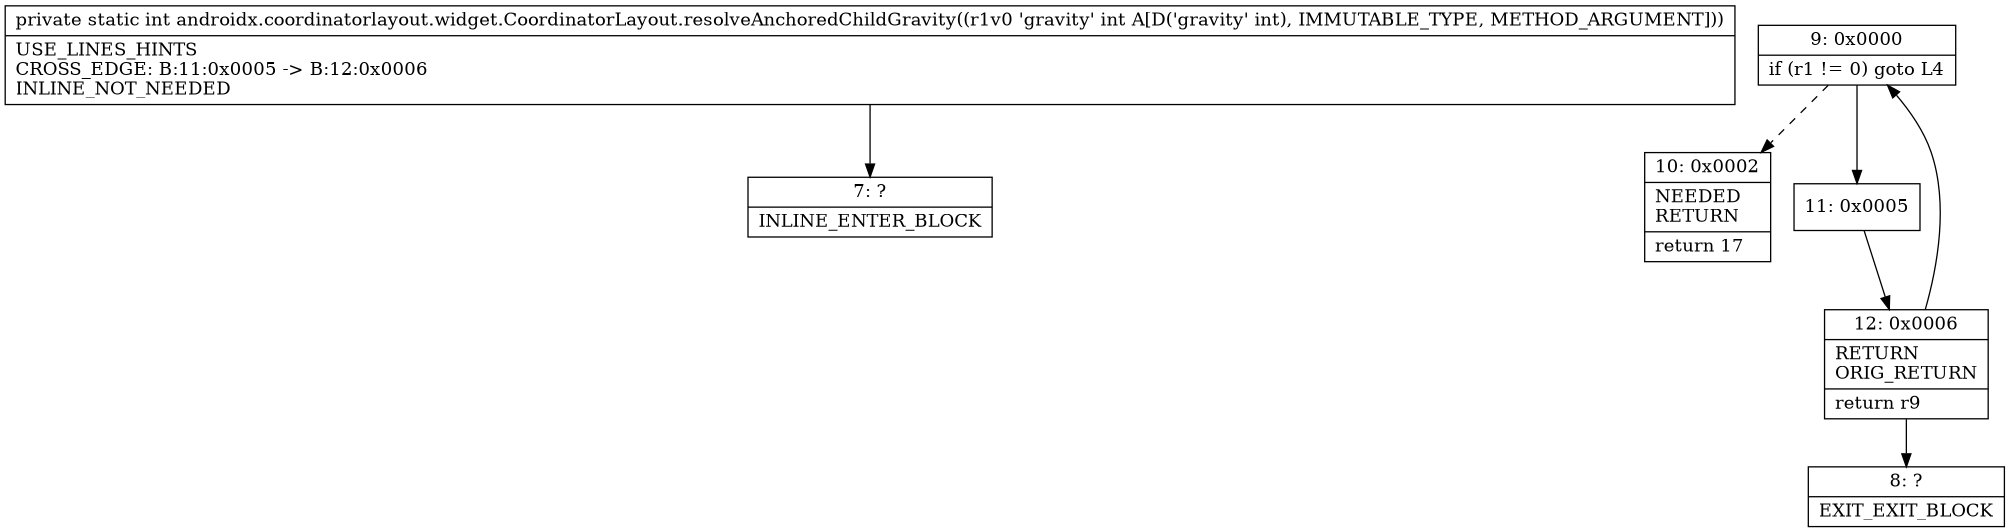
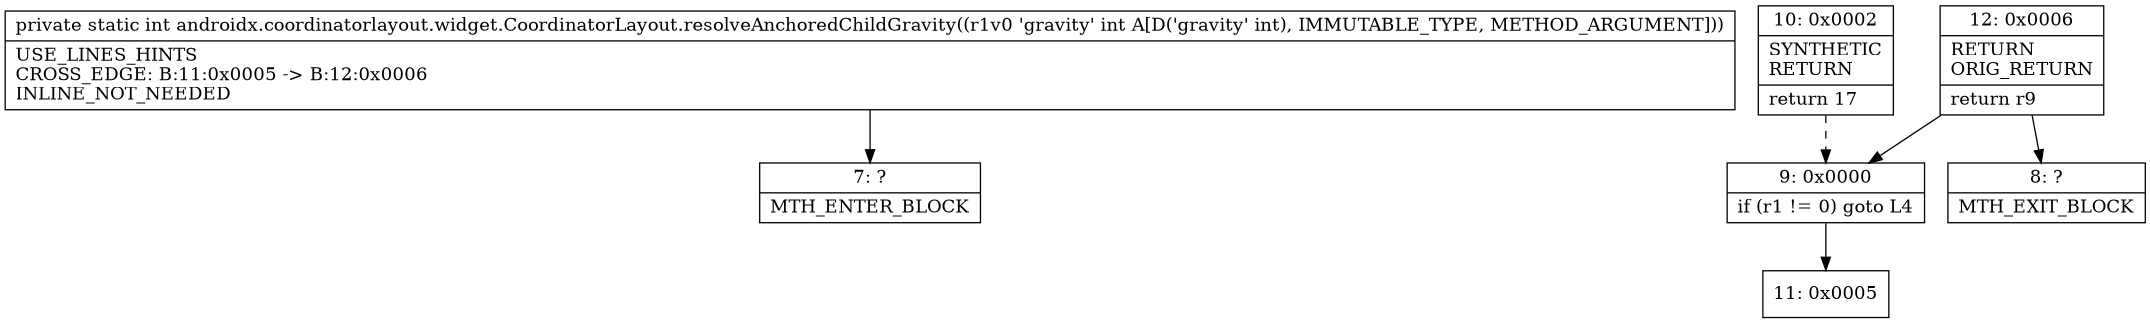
(1800, 114) -> (1826, 132)
(1699, 197) -> (1826, 50)
(870, 221) -> (870, 207)
(1875, 264) -> none
(1906, 511) -> (2047, 207)
